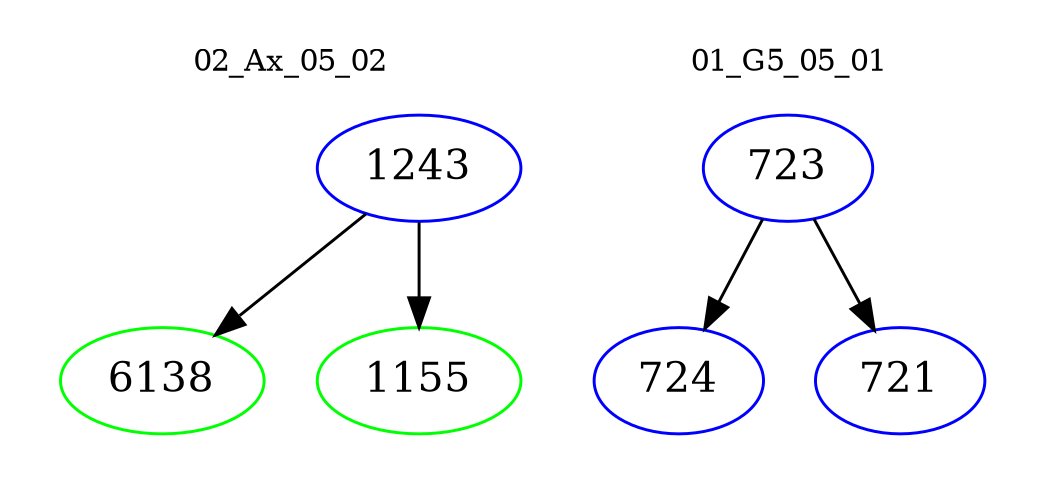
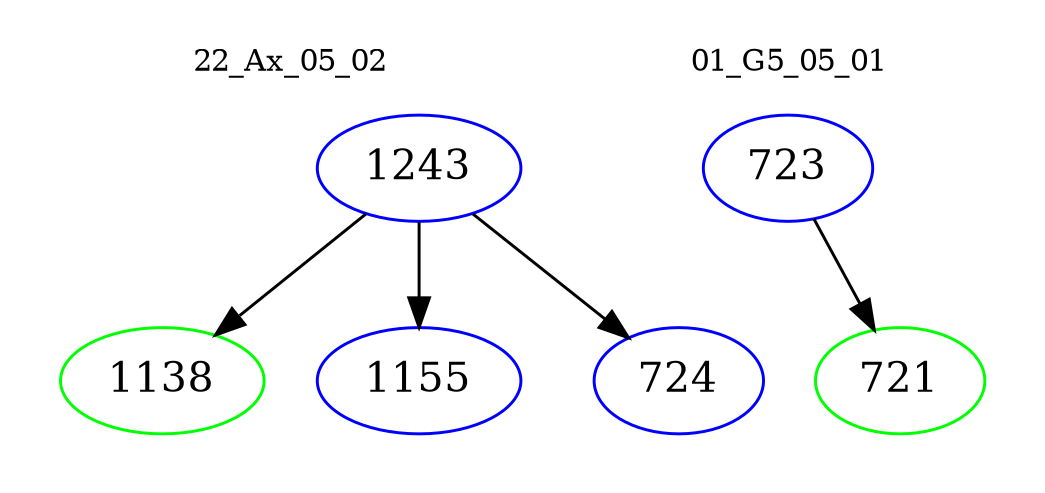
(291, 63) -> (291, 63)
(741, 261) -> (526, 256)
(162, 381) -> (162, 381)
(419, 381) -> (419, 381)
(900, 381) -> (900, 381)
